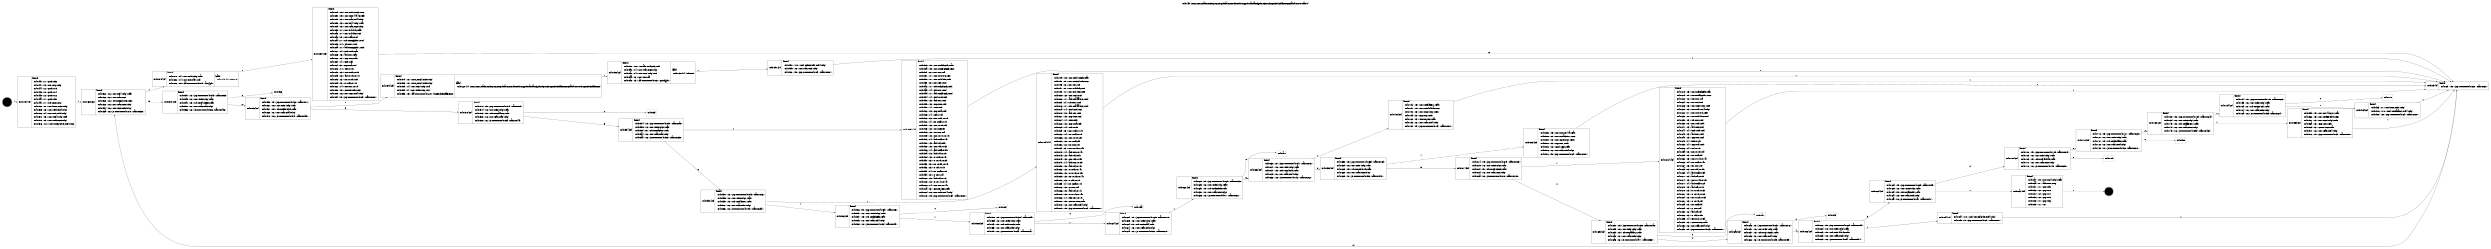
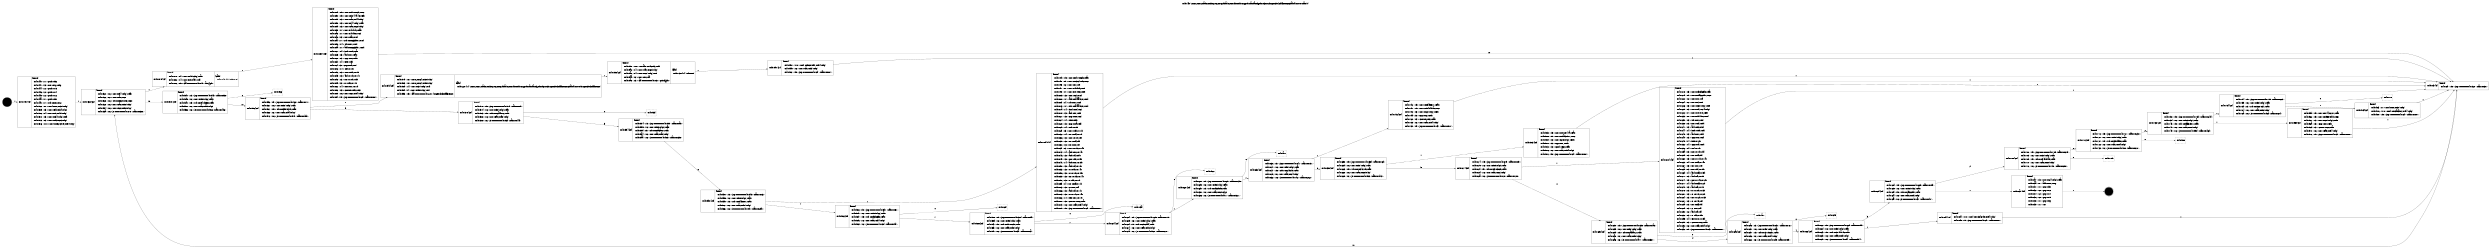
(935, 130) -> none
none -> (1210, 172)
(1246, 178) -> (1246, 178)
